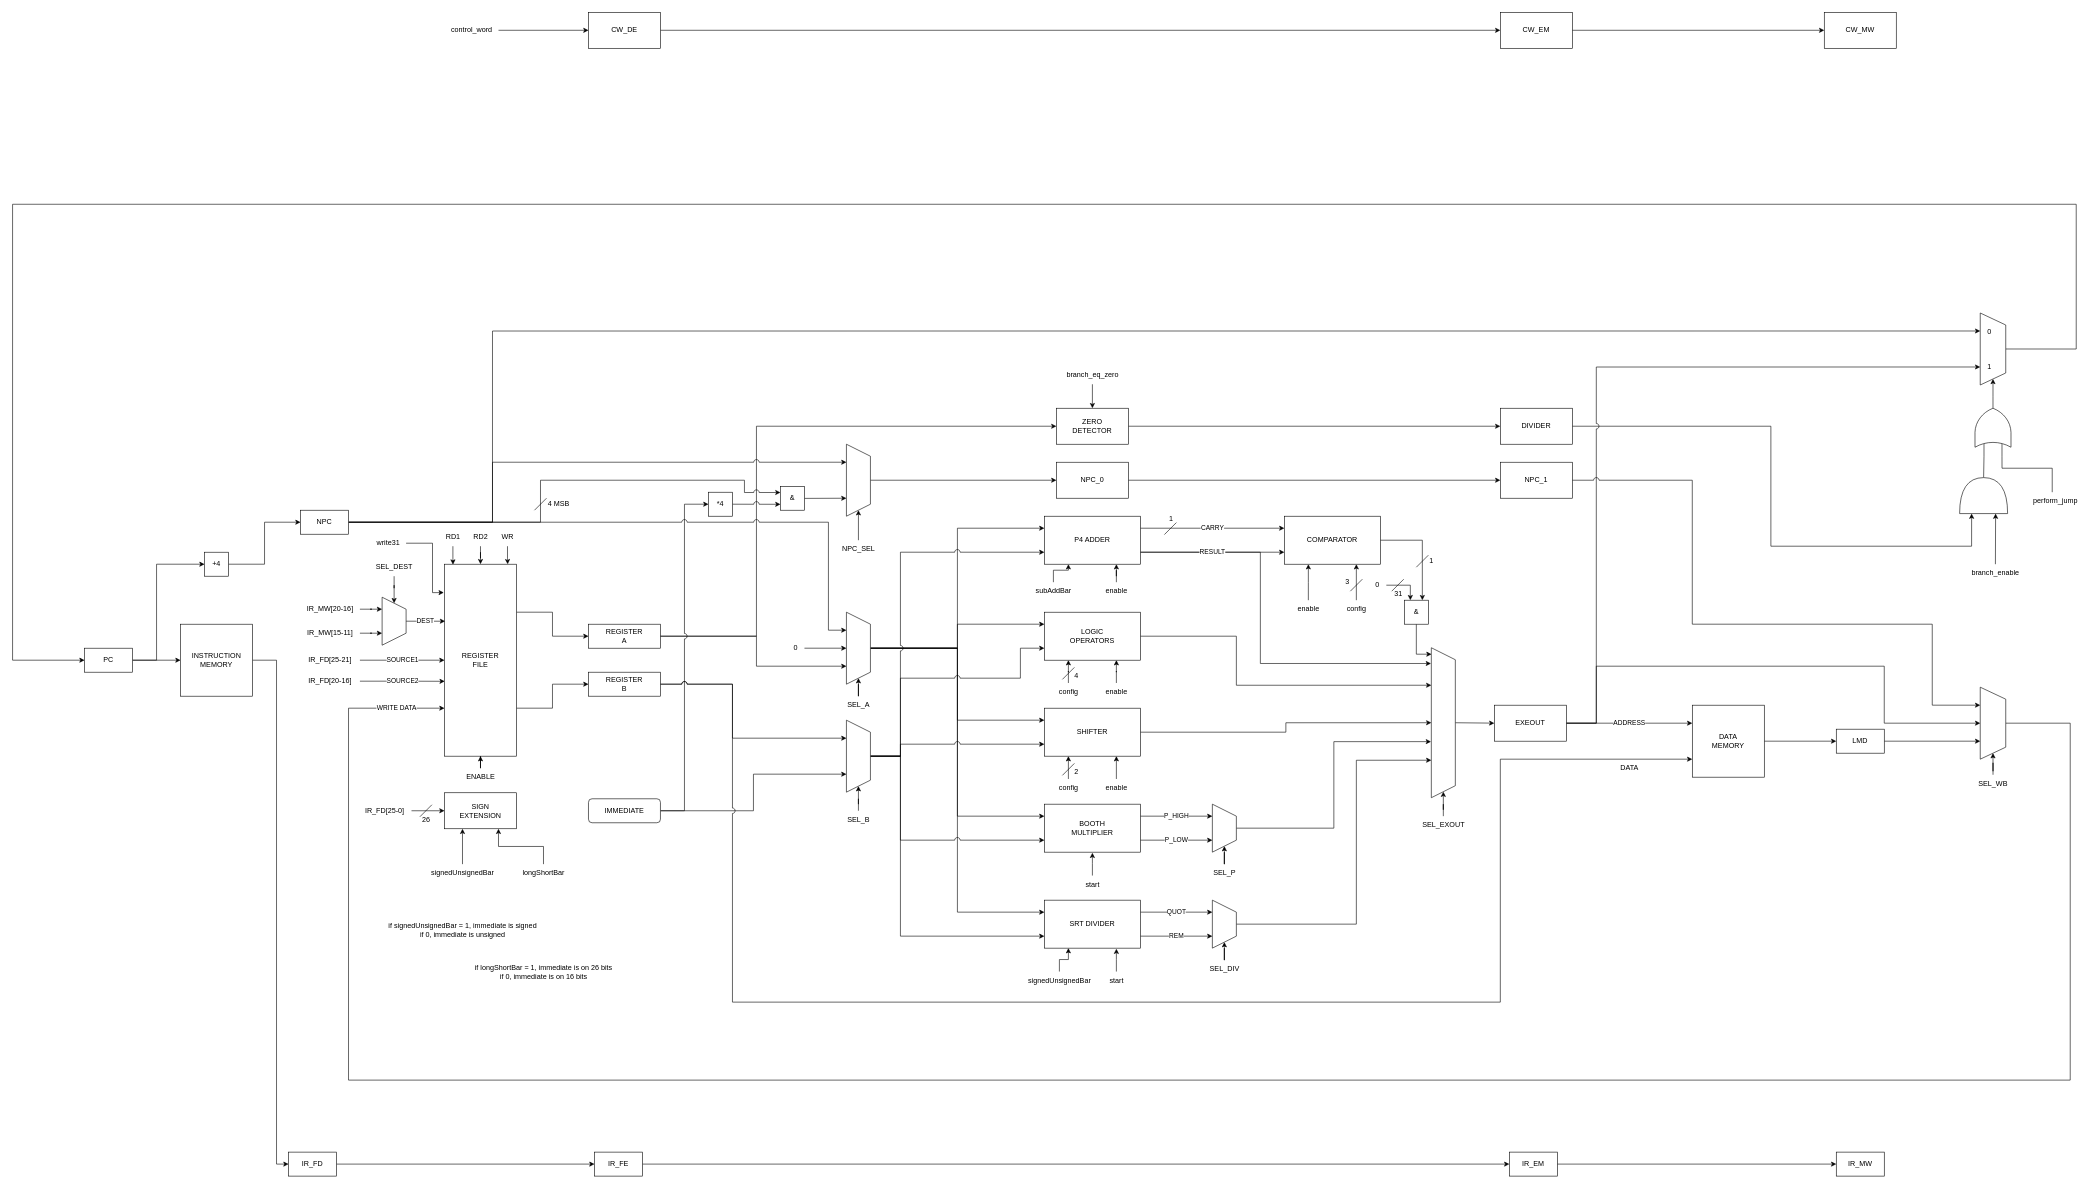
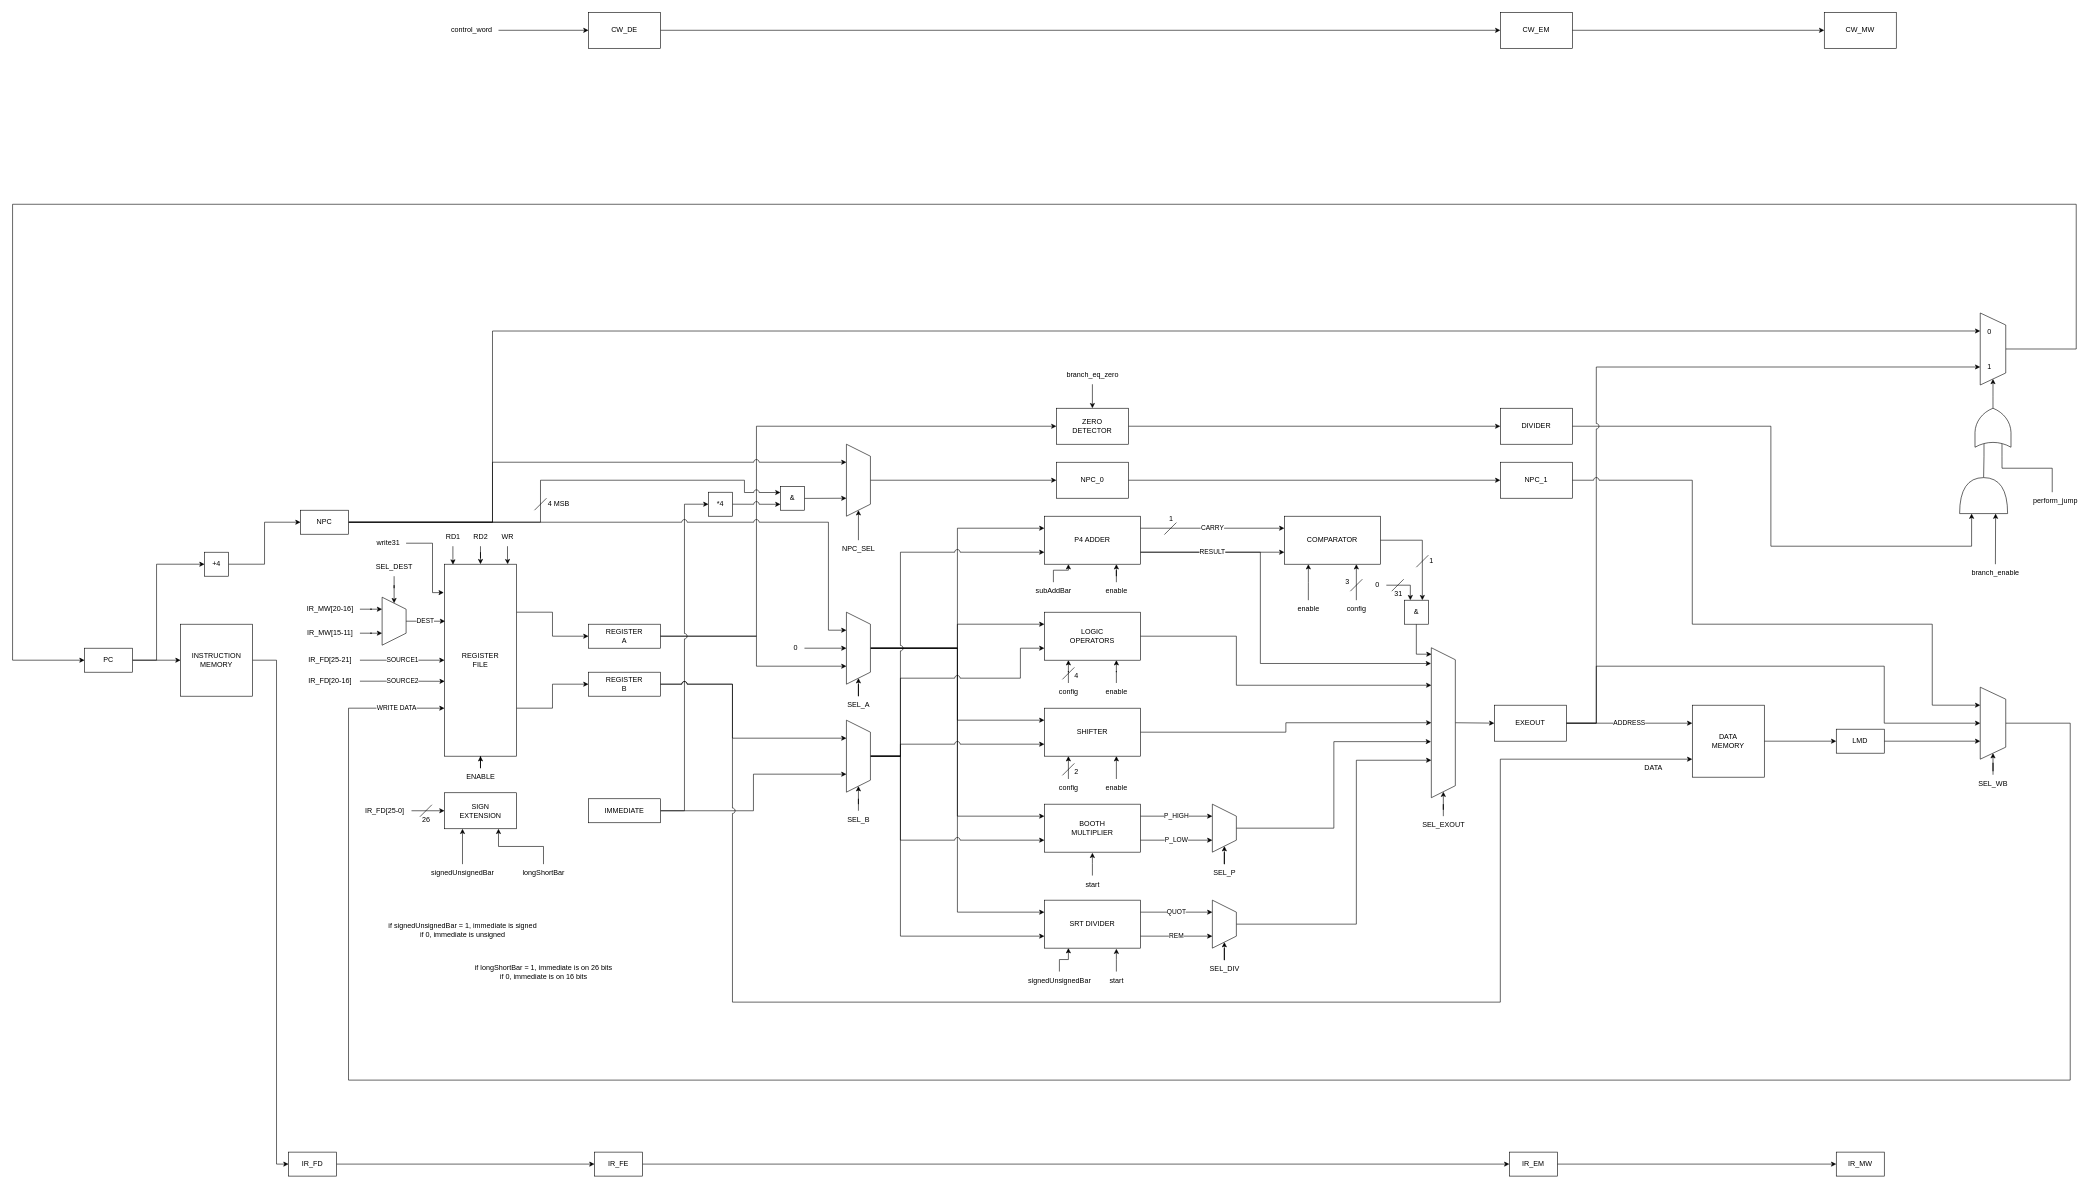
(1629, 768) -> (1653, 768)
(624, 811) -> (624, 811)
